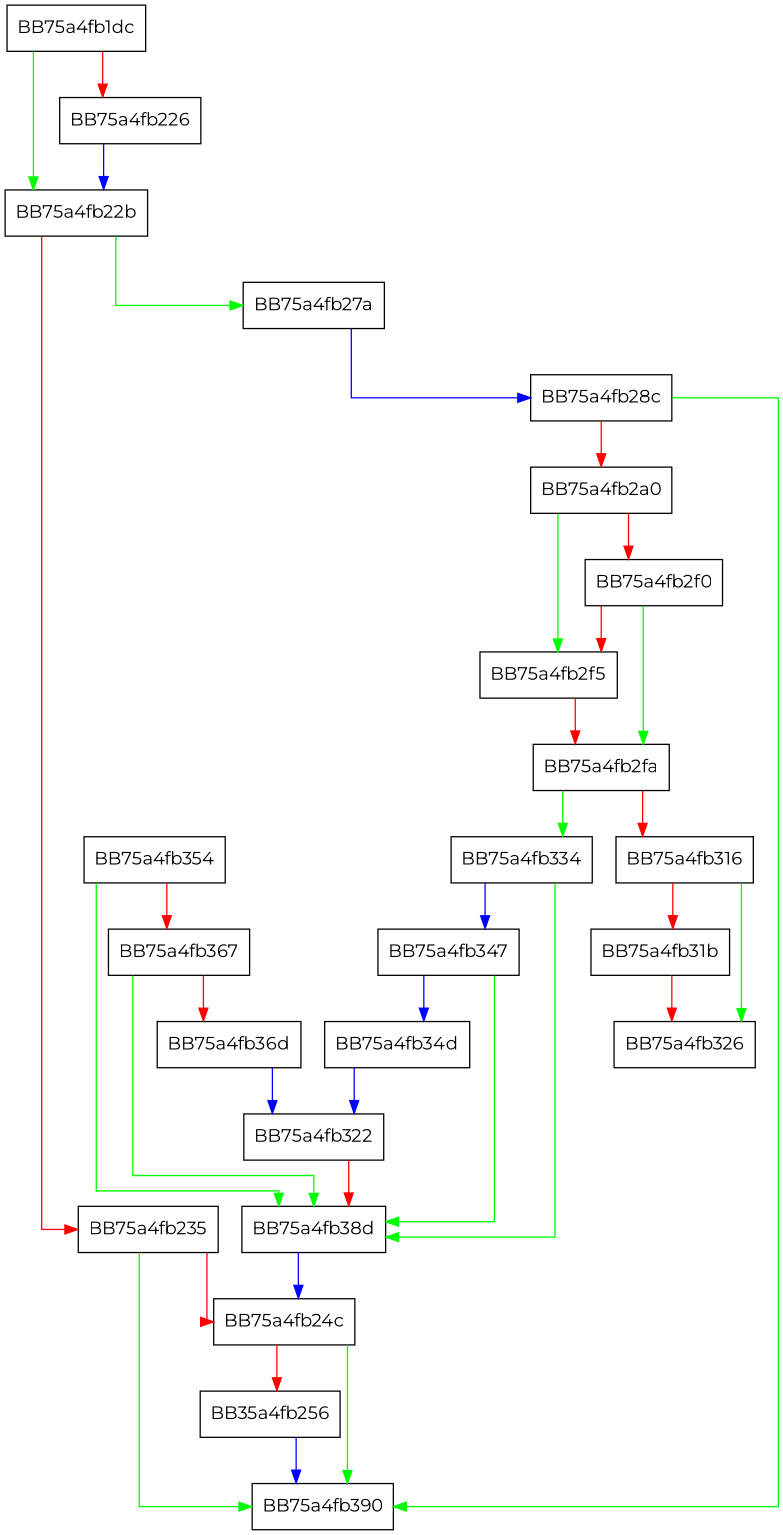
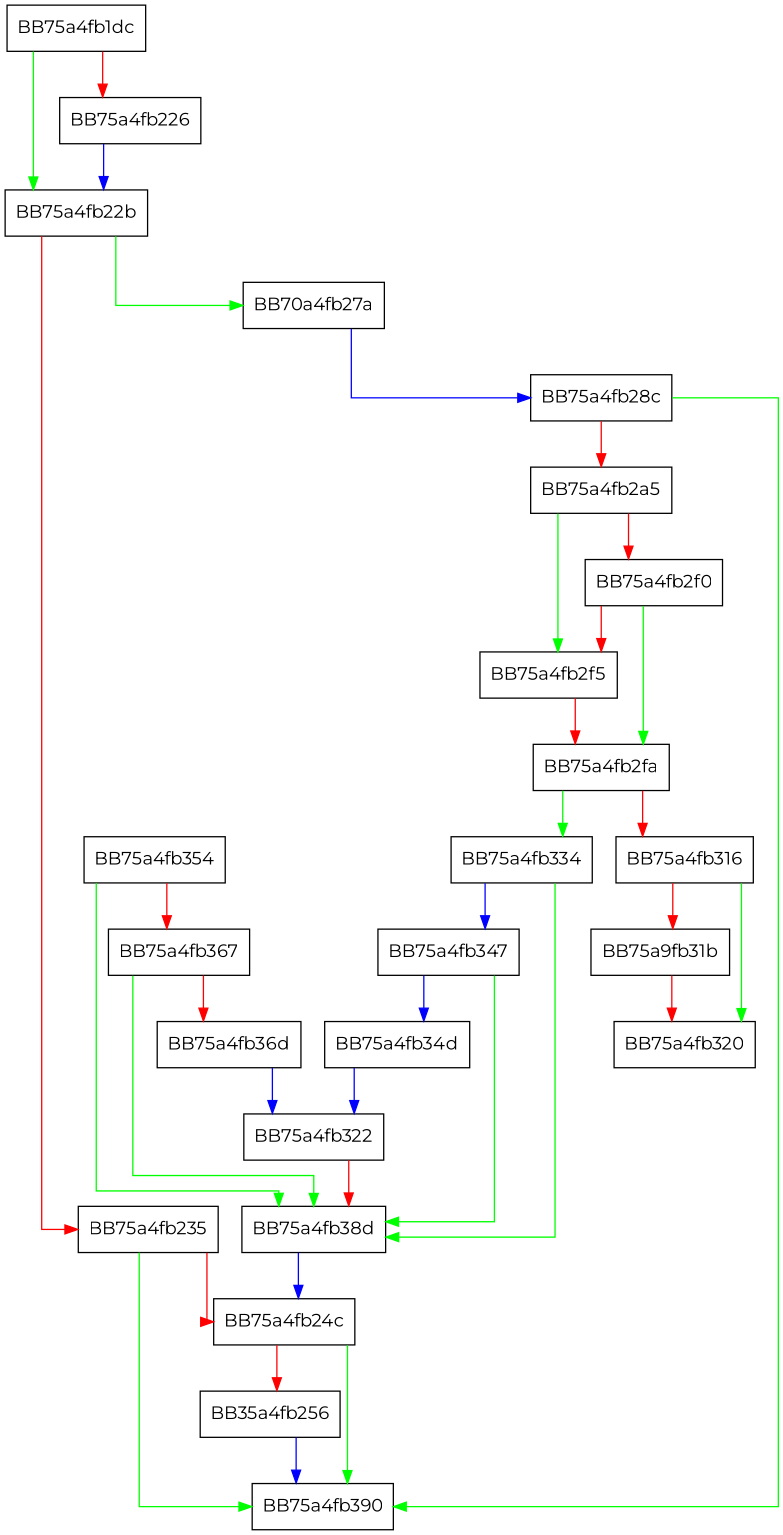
(314, 305) -> (314, 305)
(601, 490) -> (601, 490)
(660, 952) -> (660, 952)
(685, 1045) -> (685, 1045)
